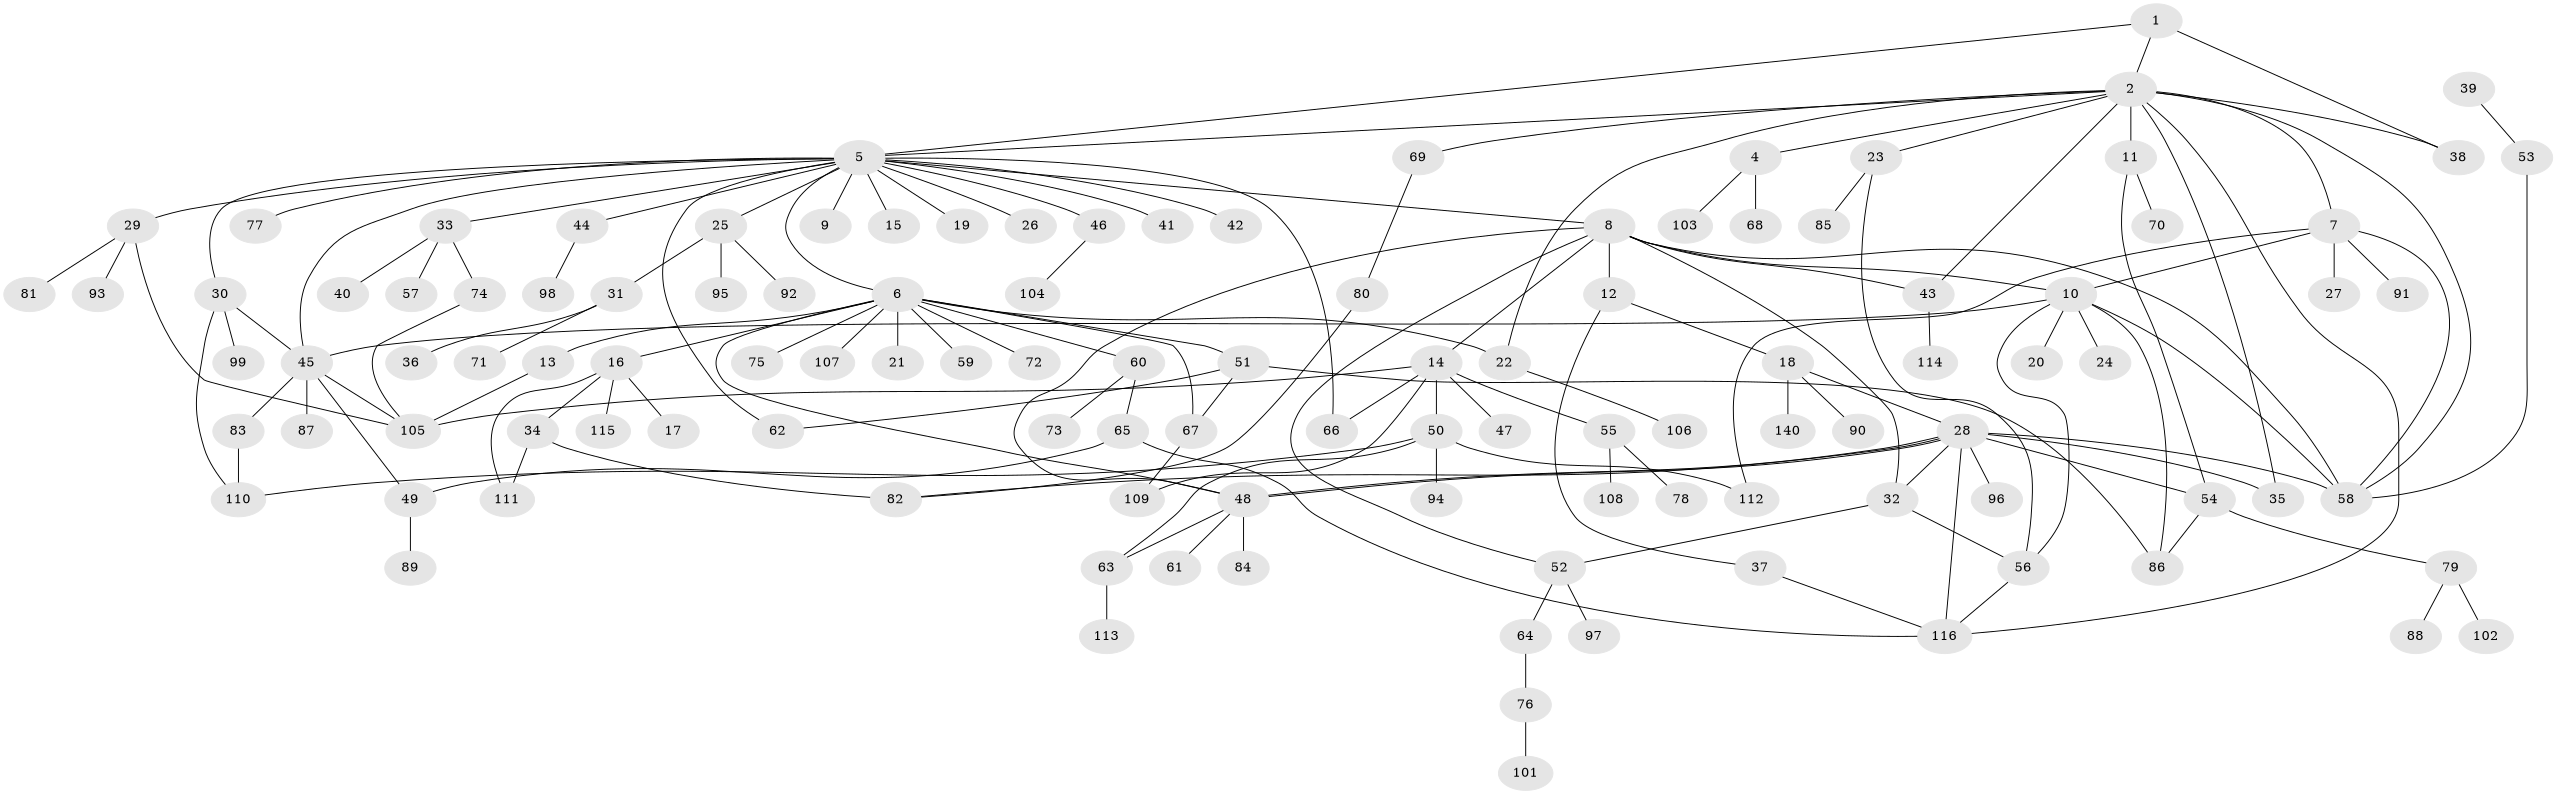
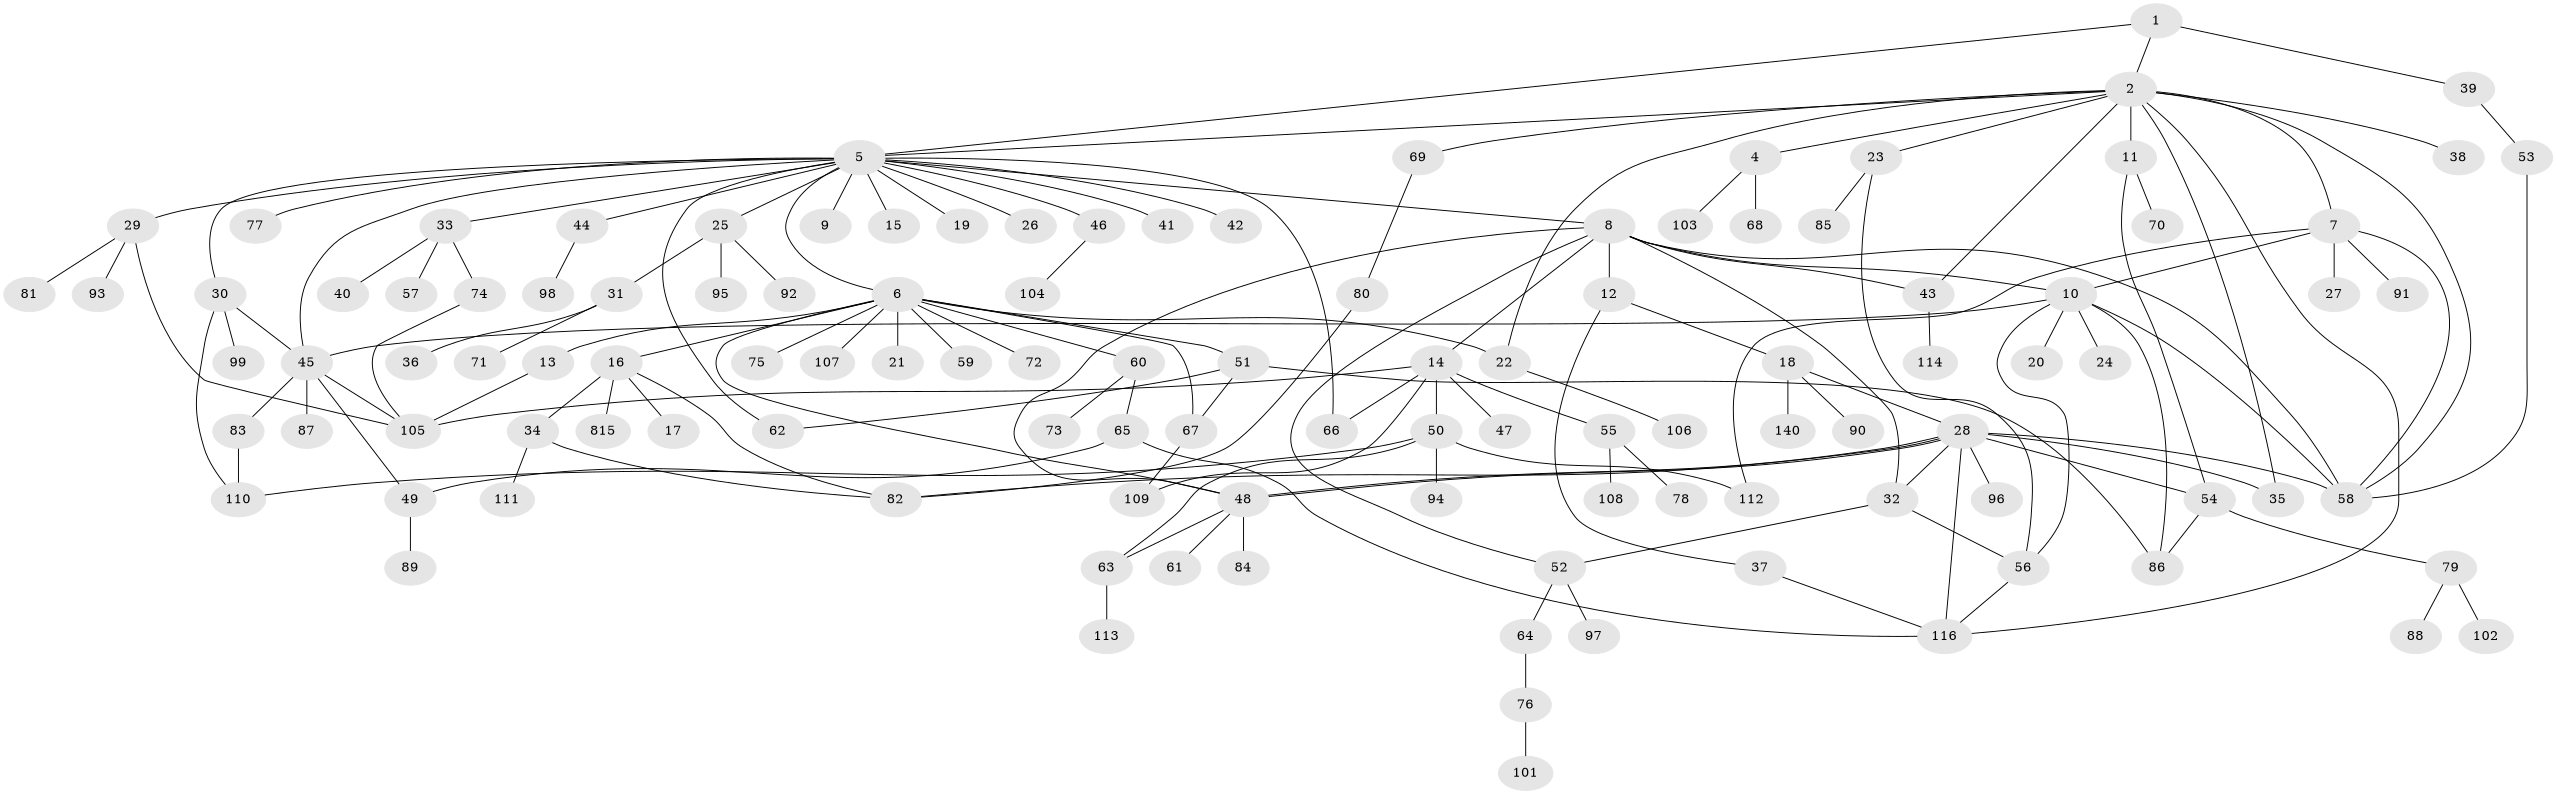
(2308, 89) -> (2313, 55)
(511, 401) -> (746, 449)
(603, 431) -> (603, 431)
